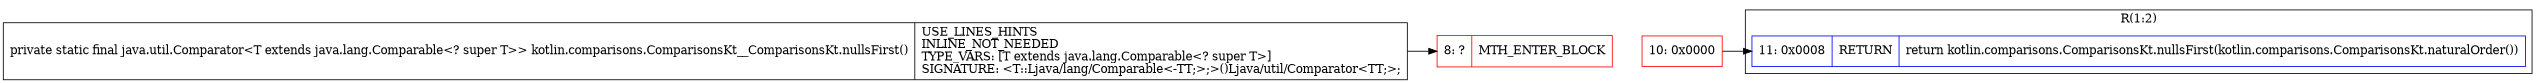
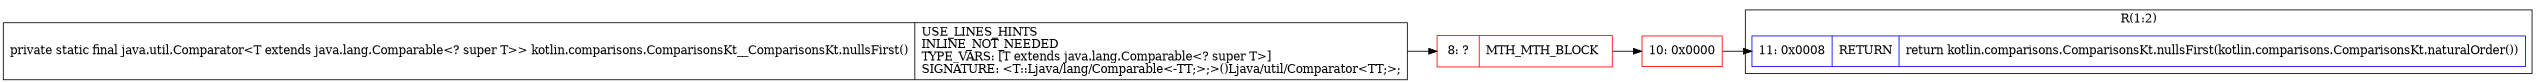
(1542, 51) -> (1542, 51)
none -> (1623, 51)
